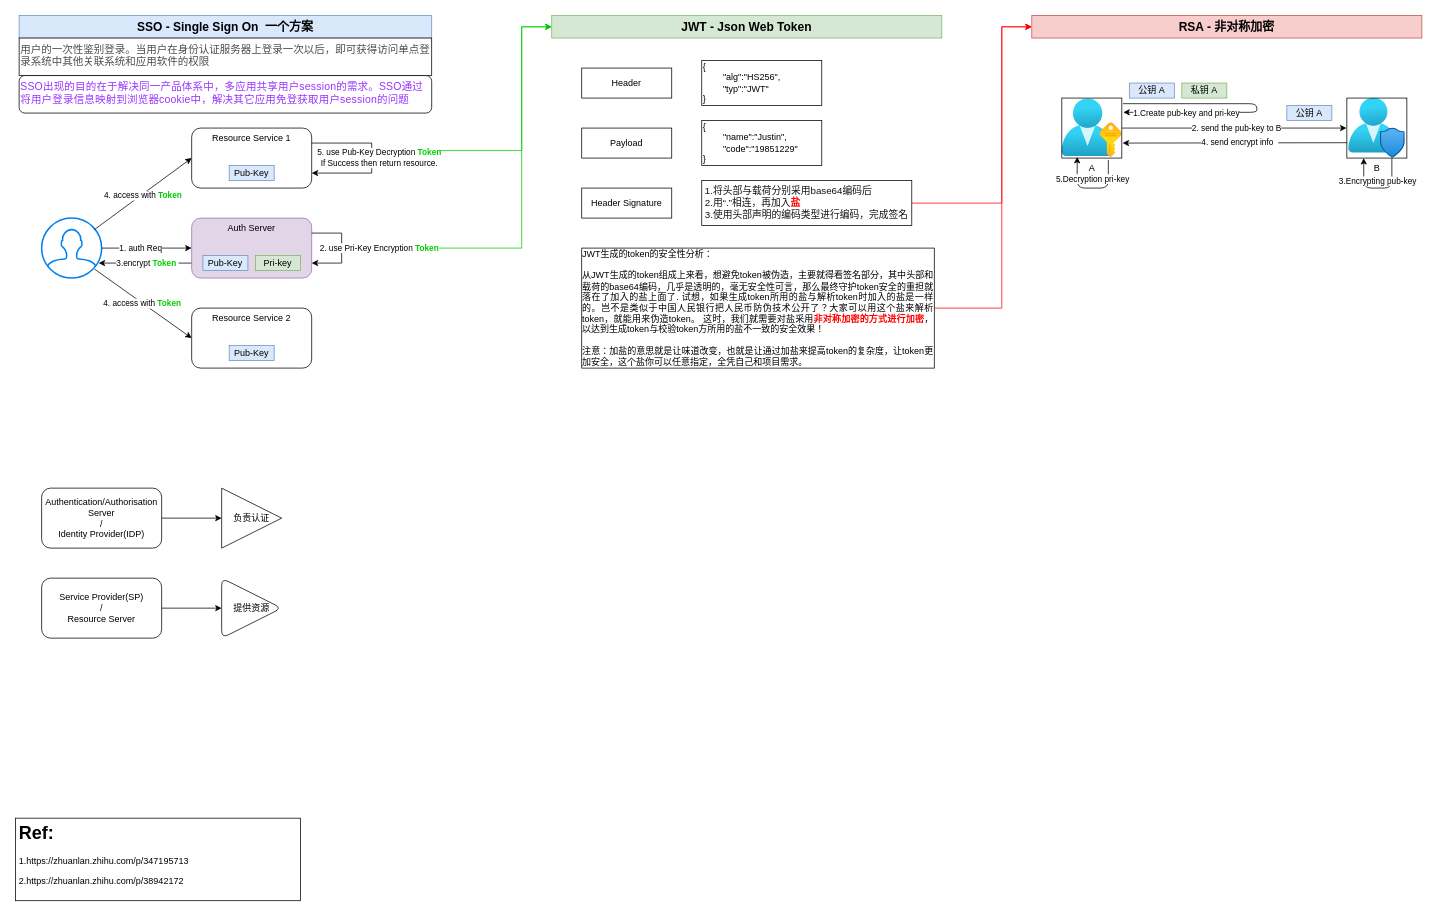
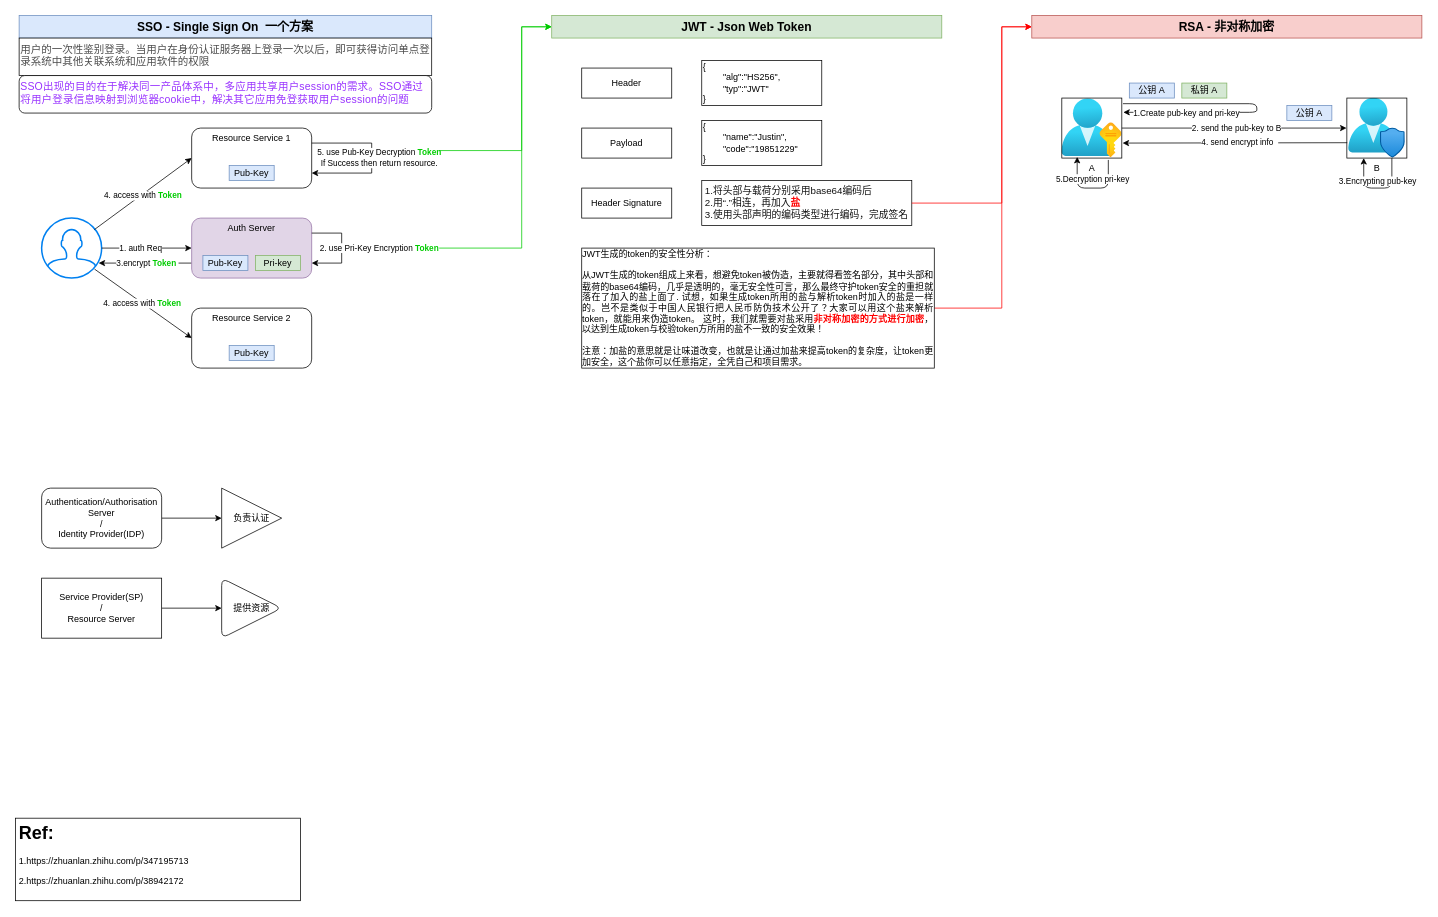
(102, 608) -> (102, 608)
